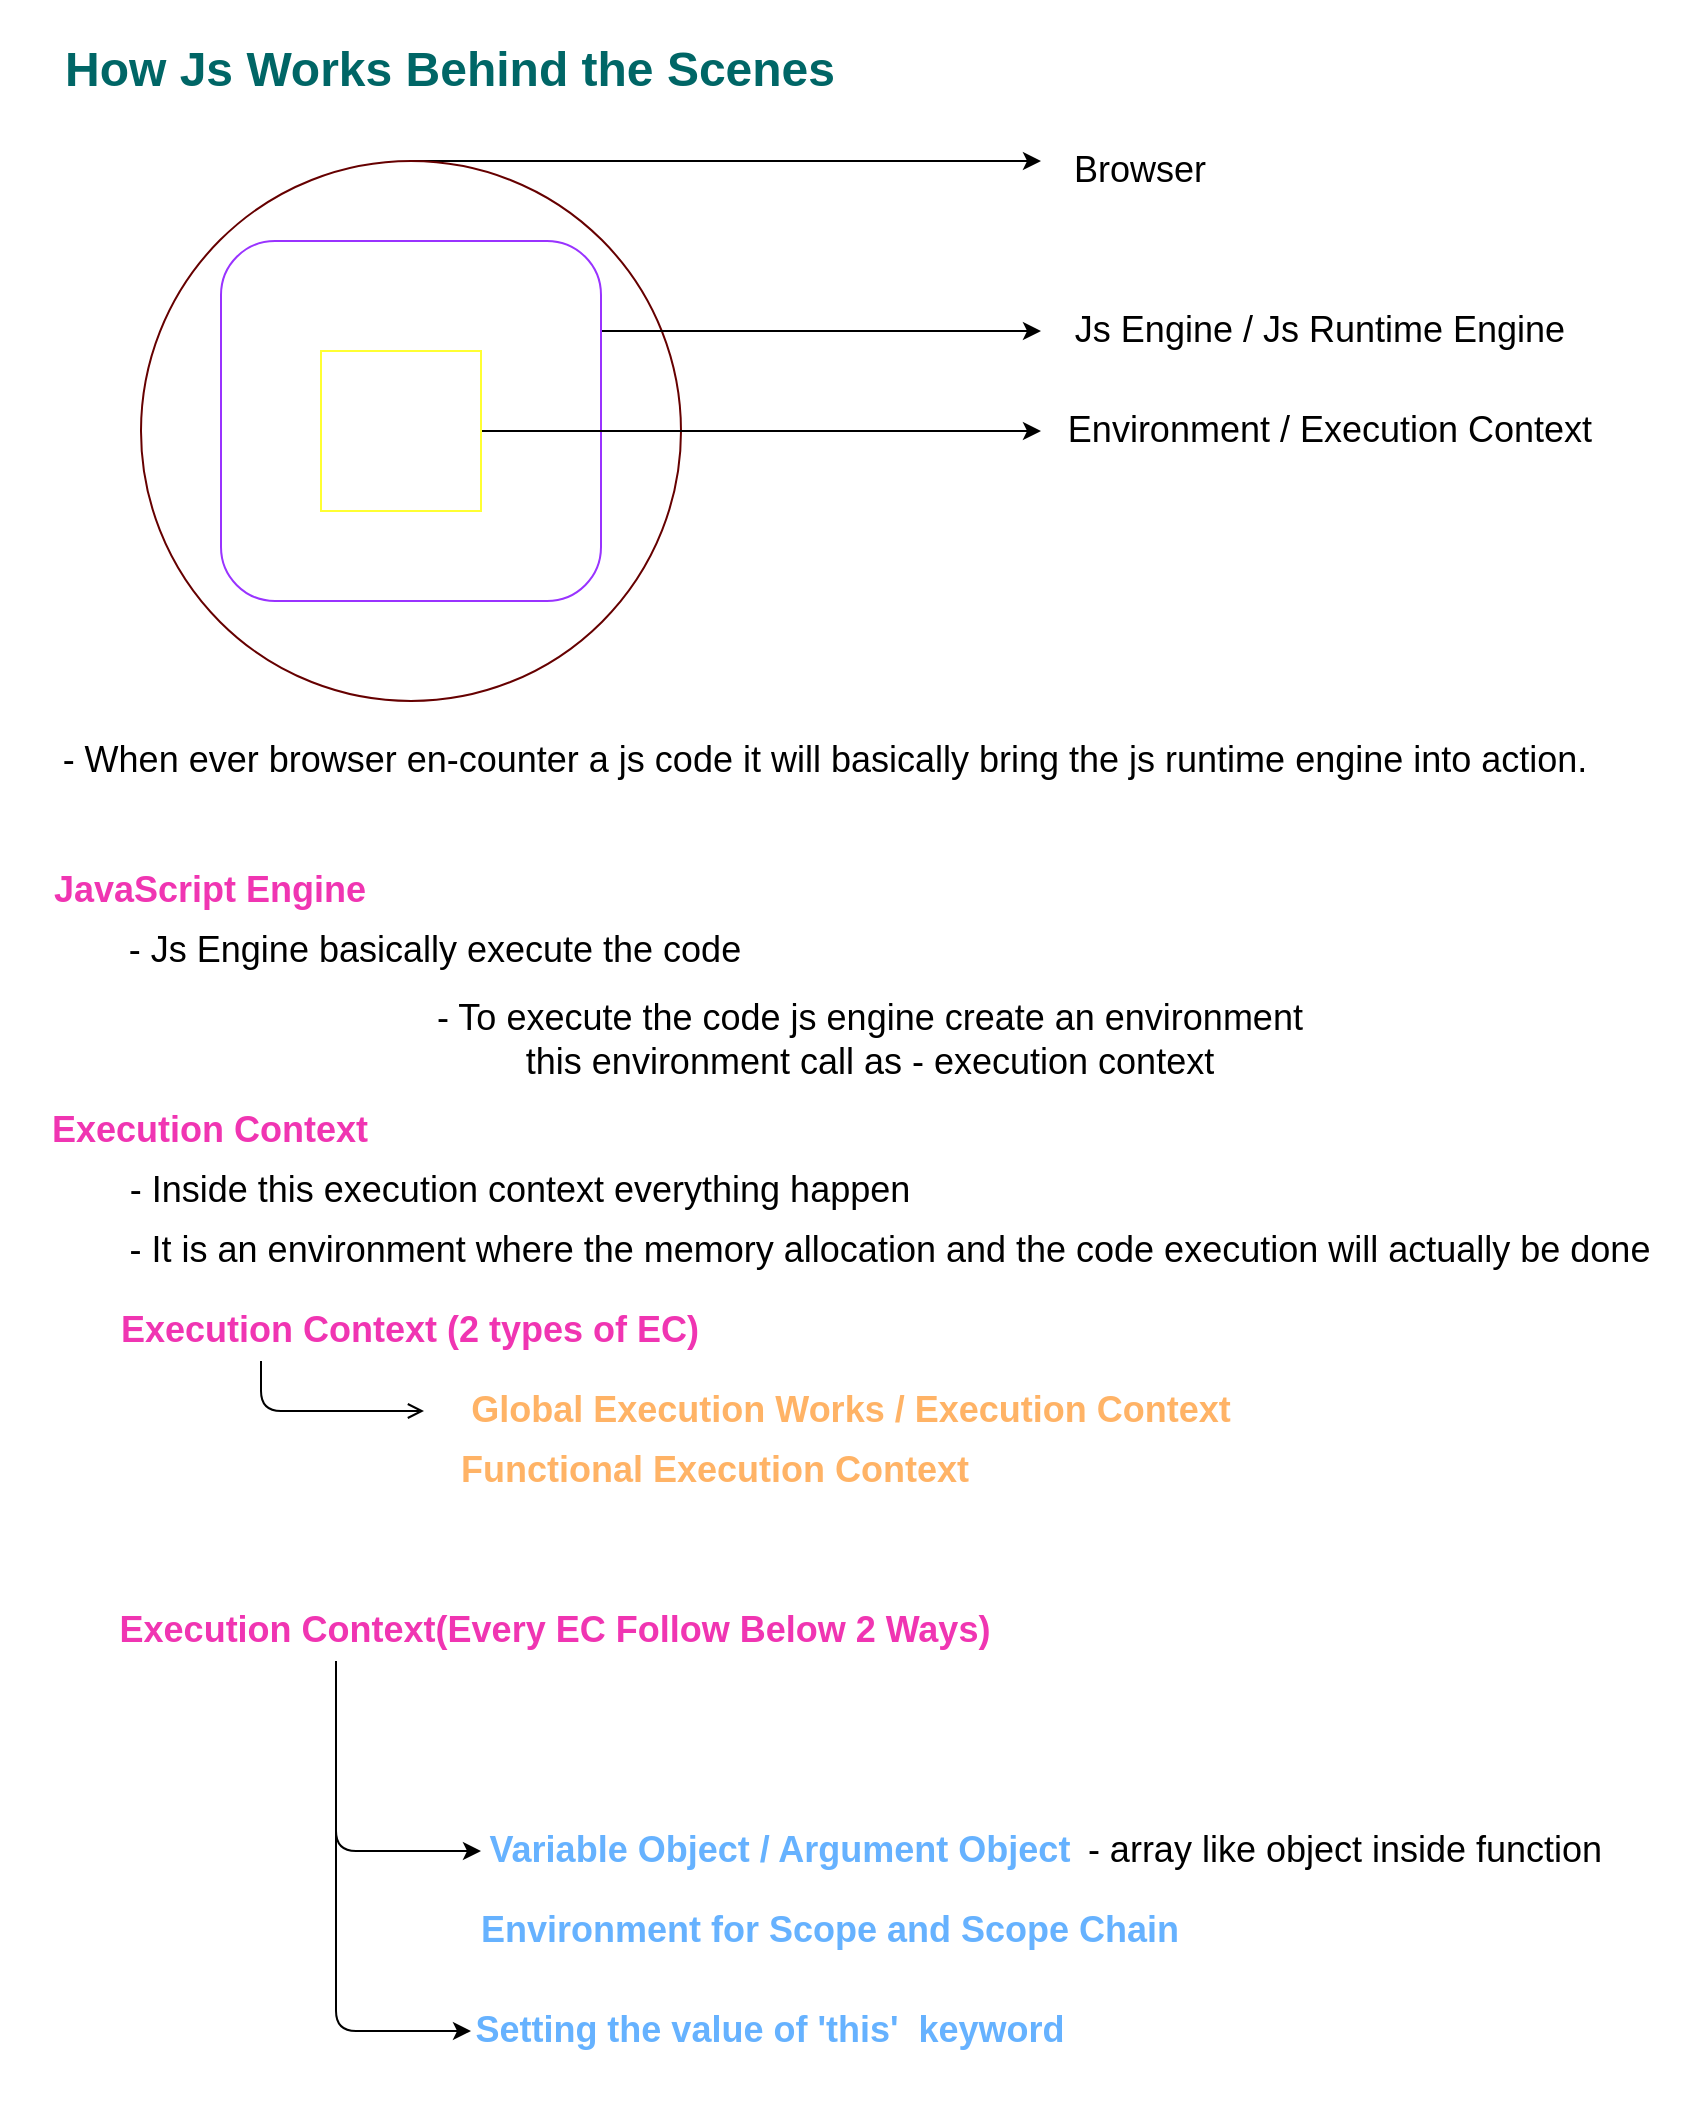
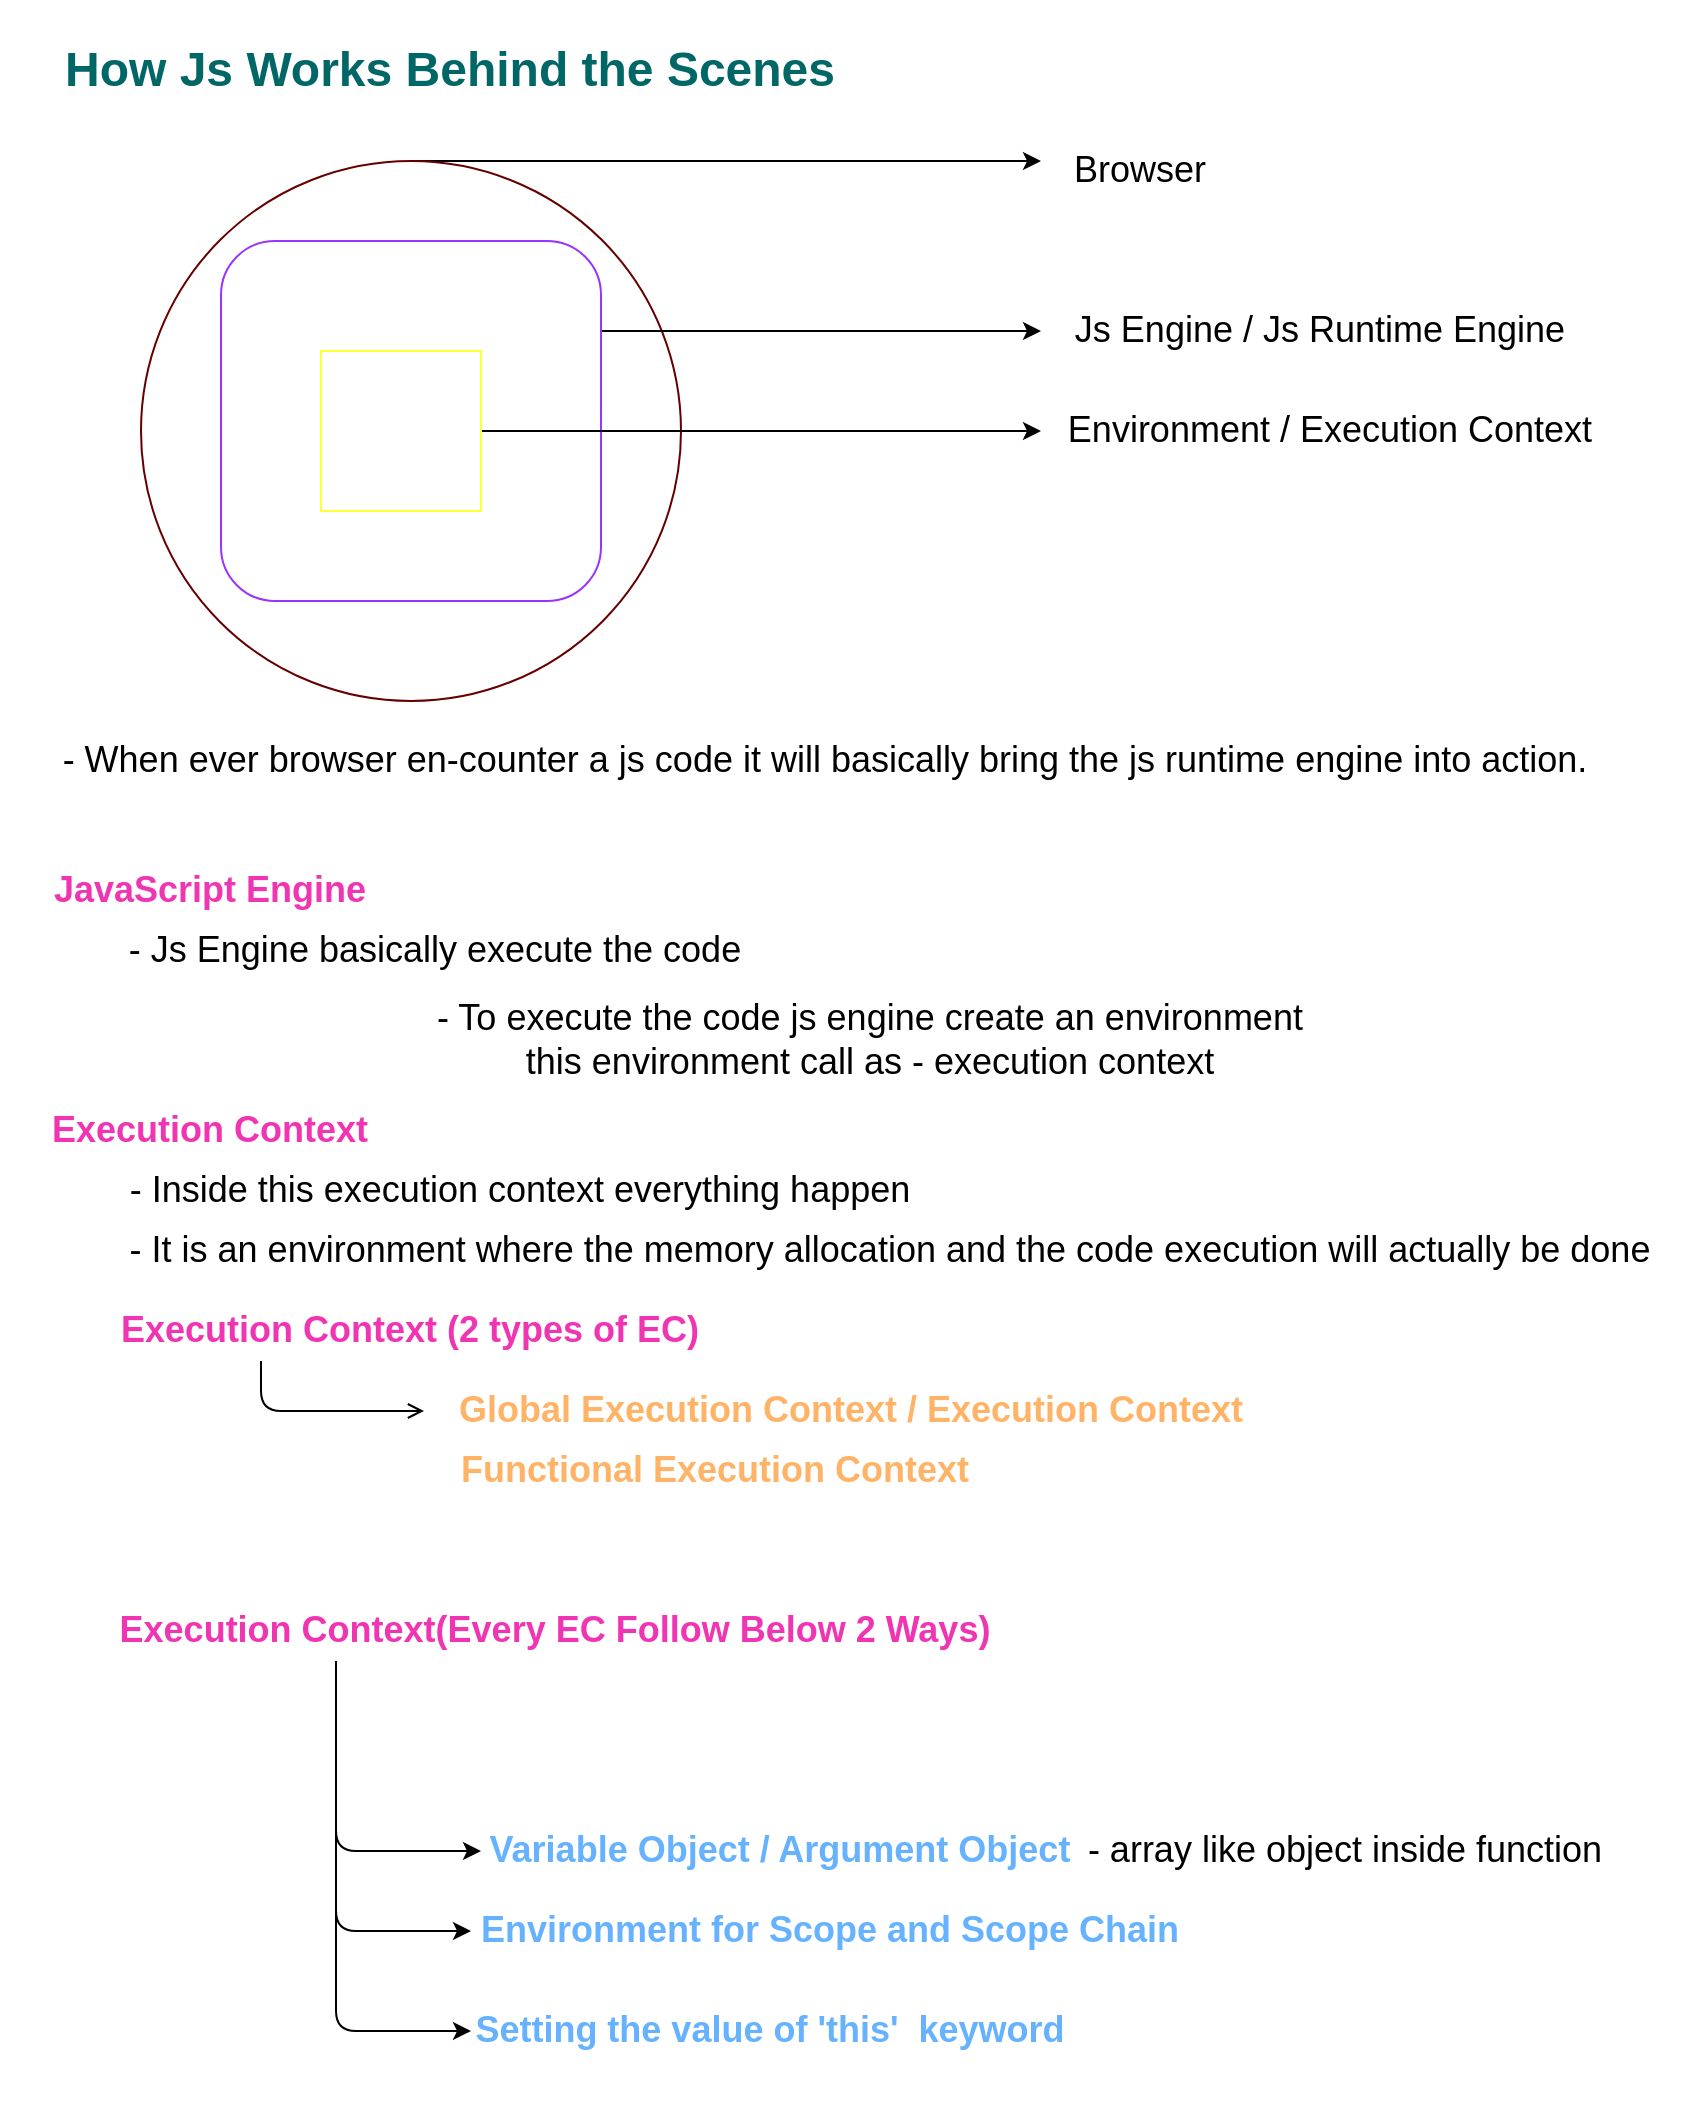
(852, 1411) -> (852, 1411)
none -> (400, 1931)
